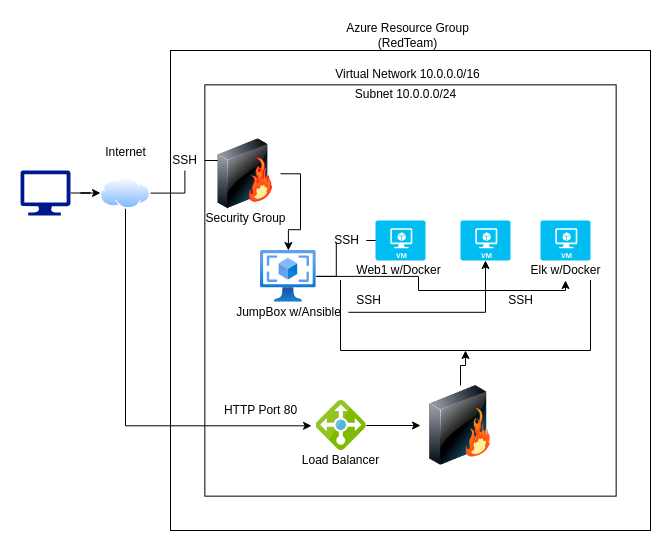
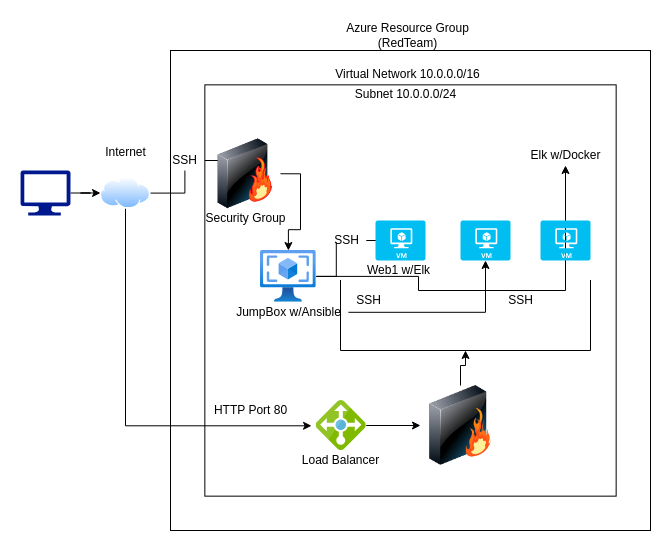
(399, 271) -> (399, 271)
(566, 271) -> (566, 156)
(261, 411) -> (251, 411)
